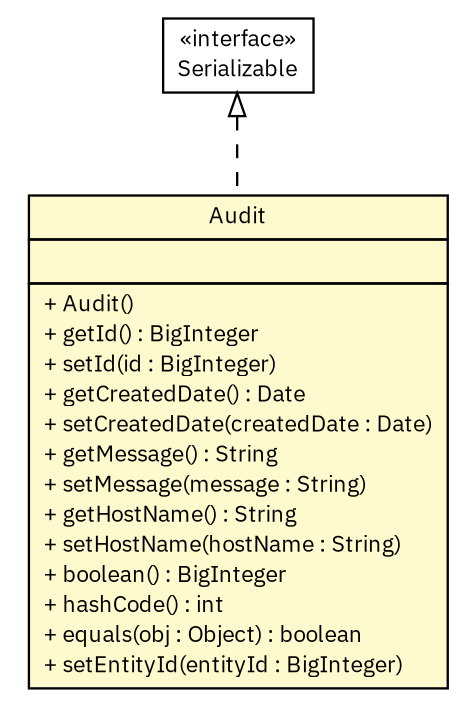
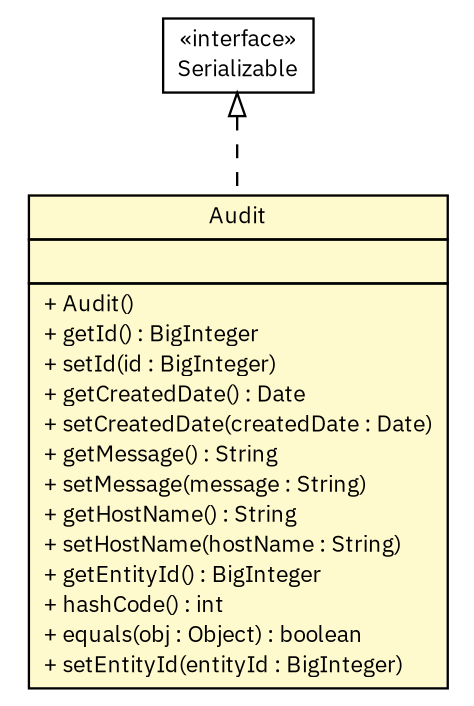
(165, 575) -> (183, 575)
